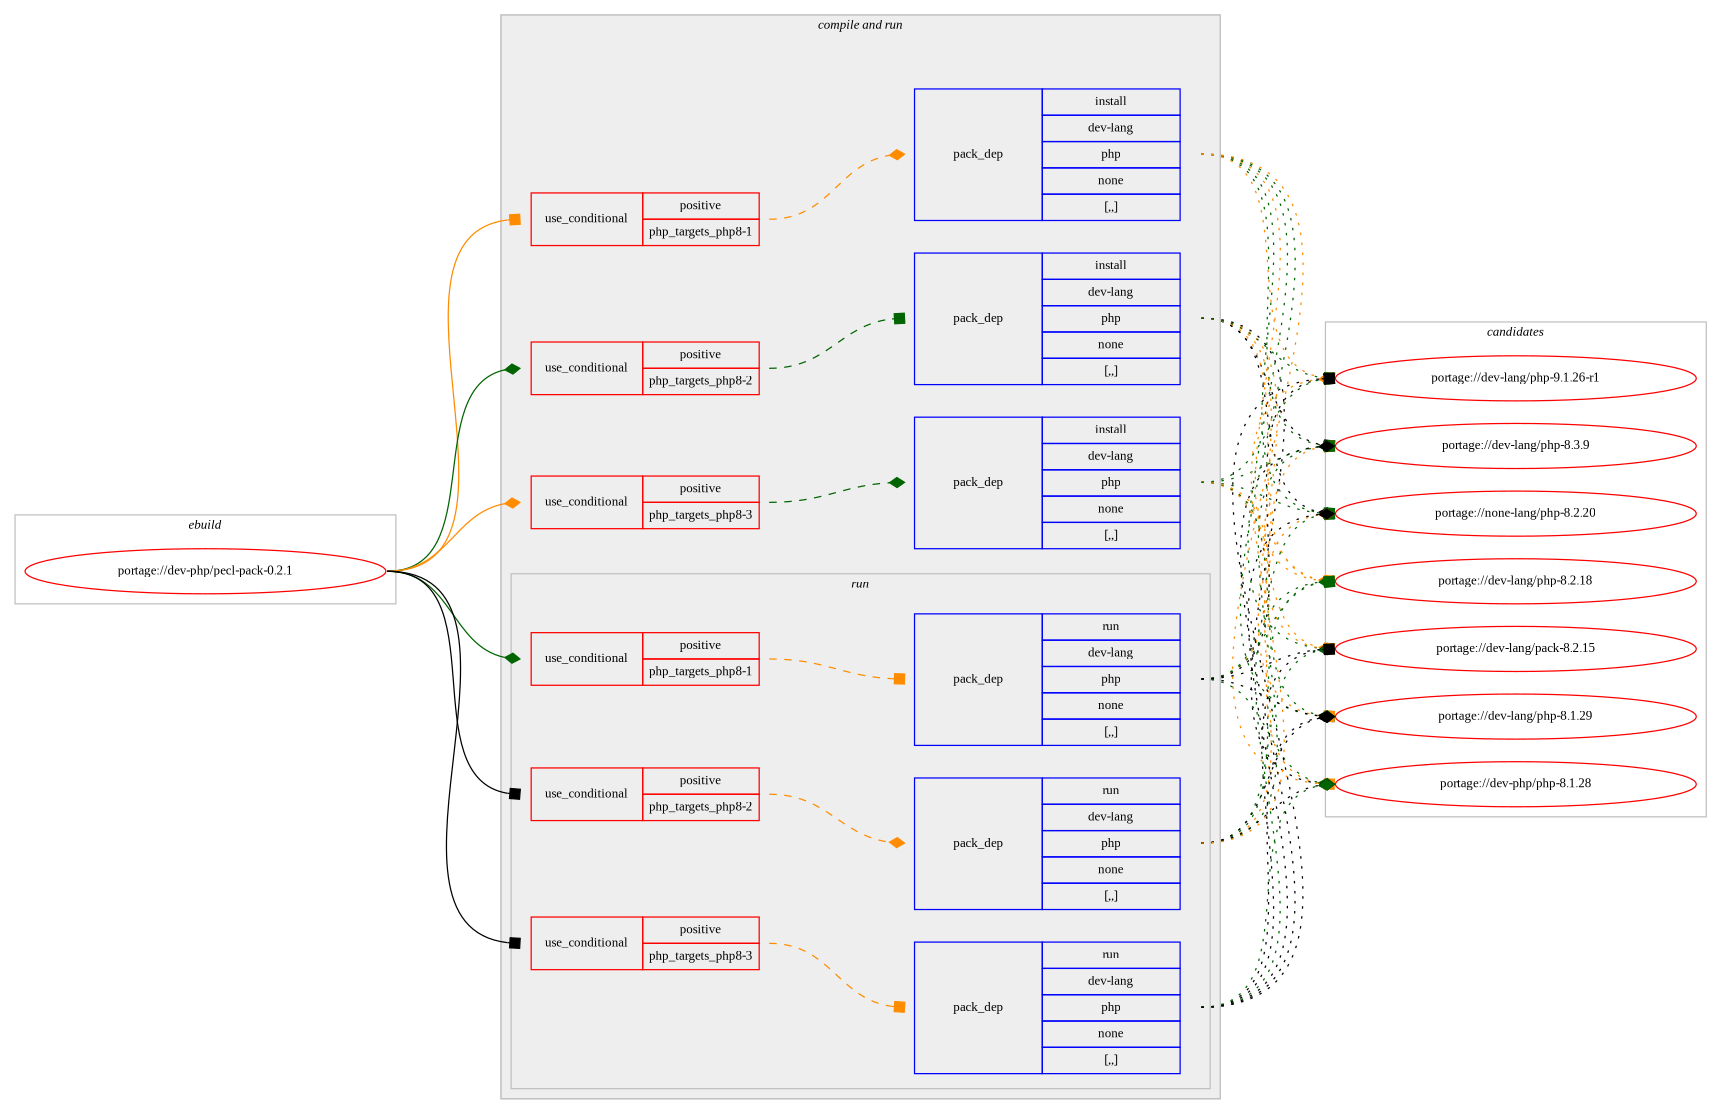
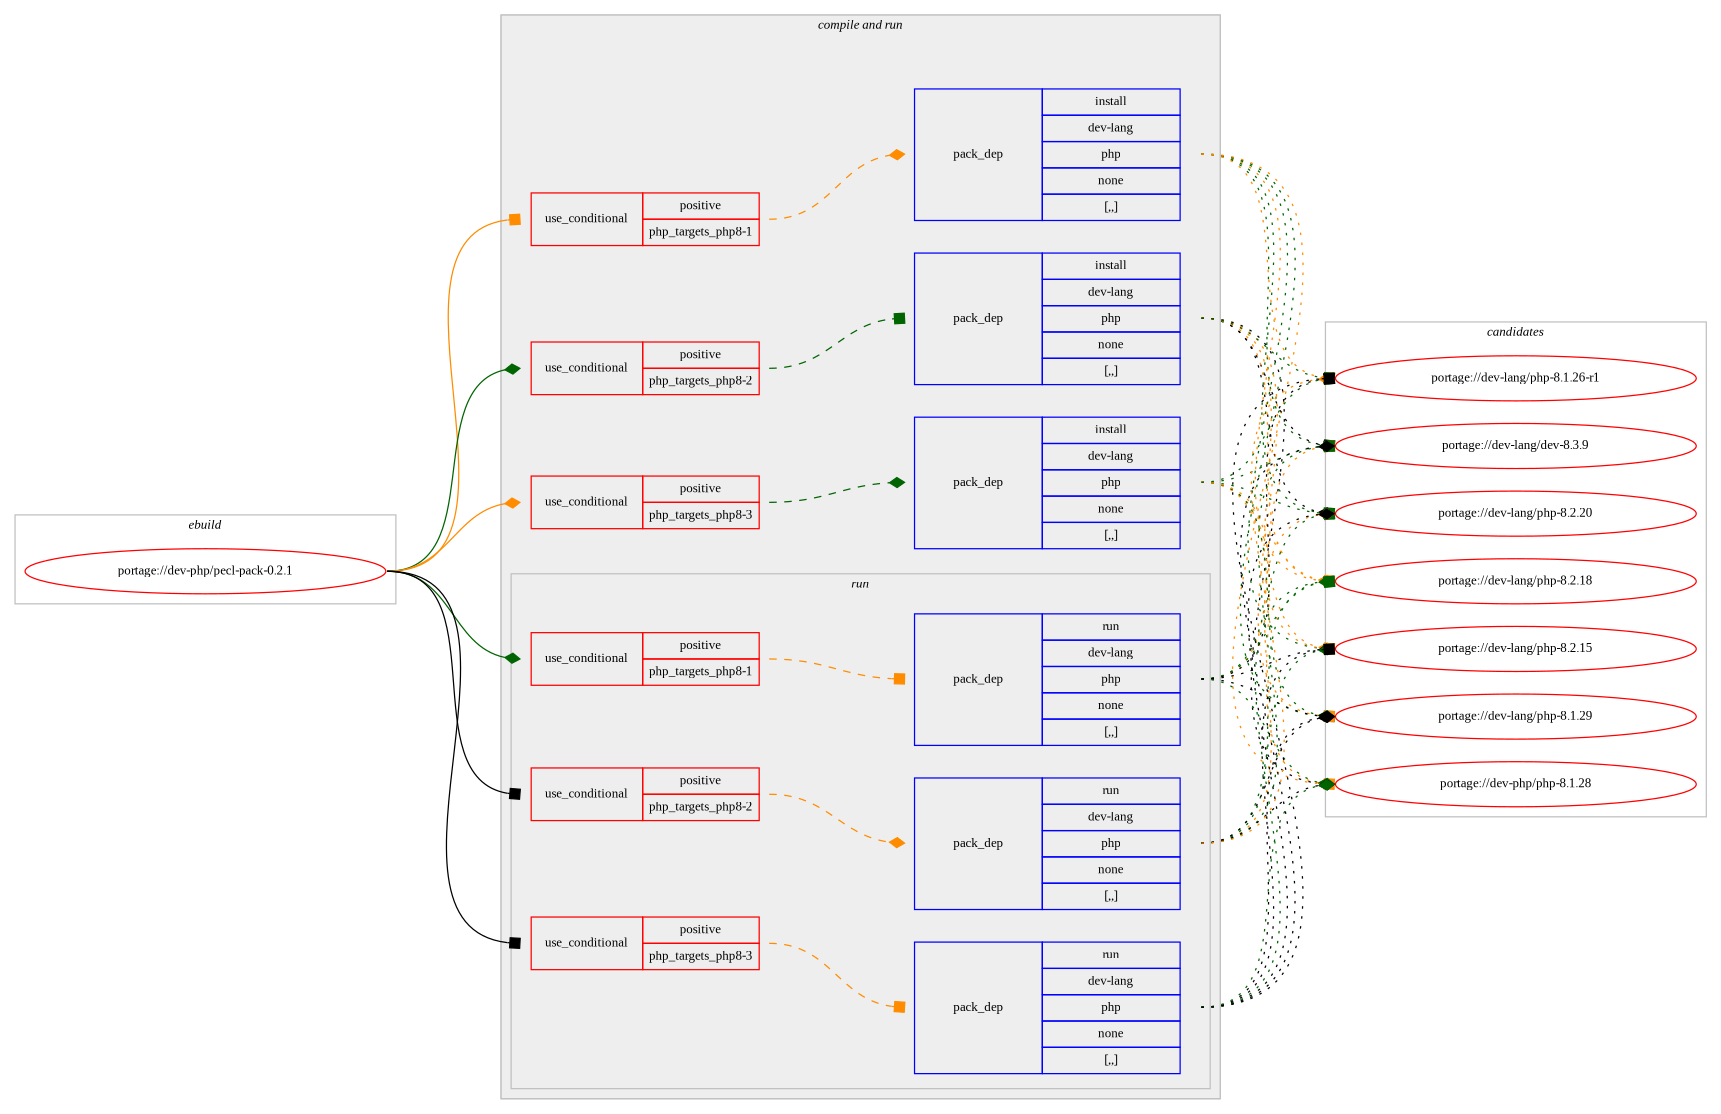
(1516, 378) -> (1516, 378)
(1516, 446) -> (1516, 446)
(1516, 514) -> (1516, 514)
(1516, 649) -> (1516, 649)
